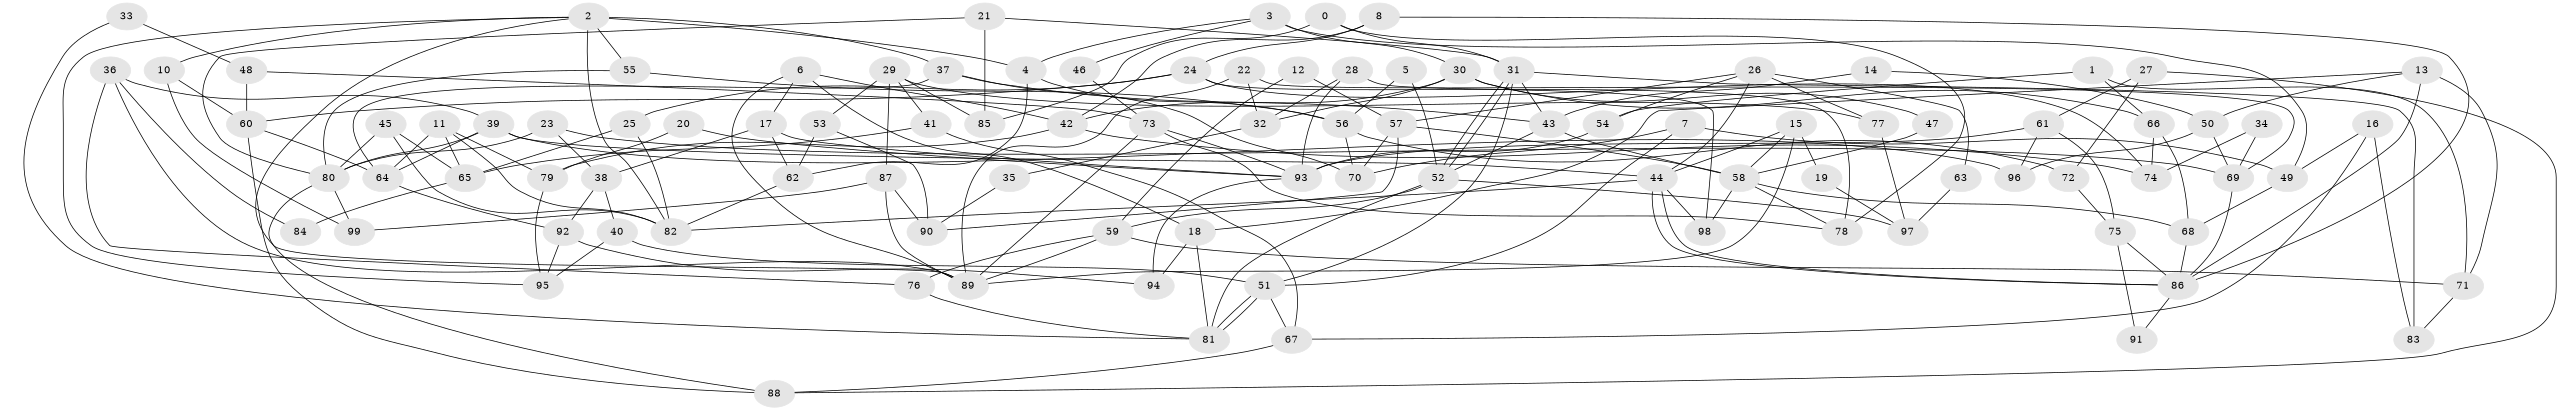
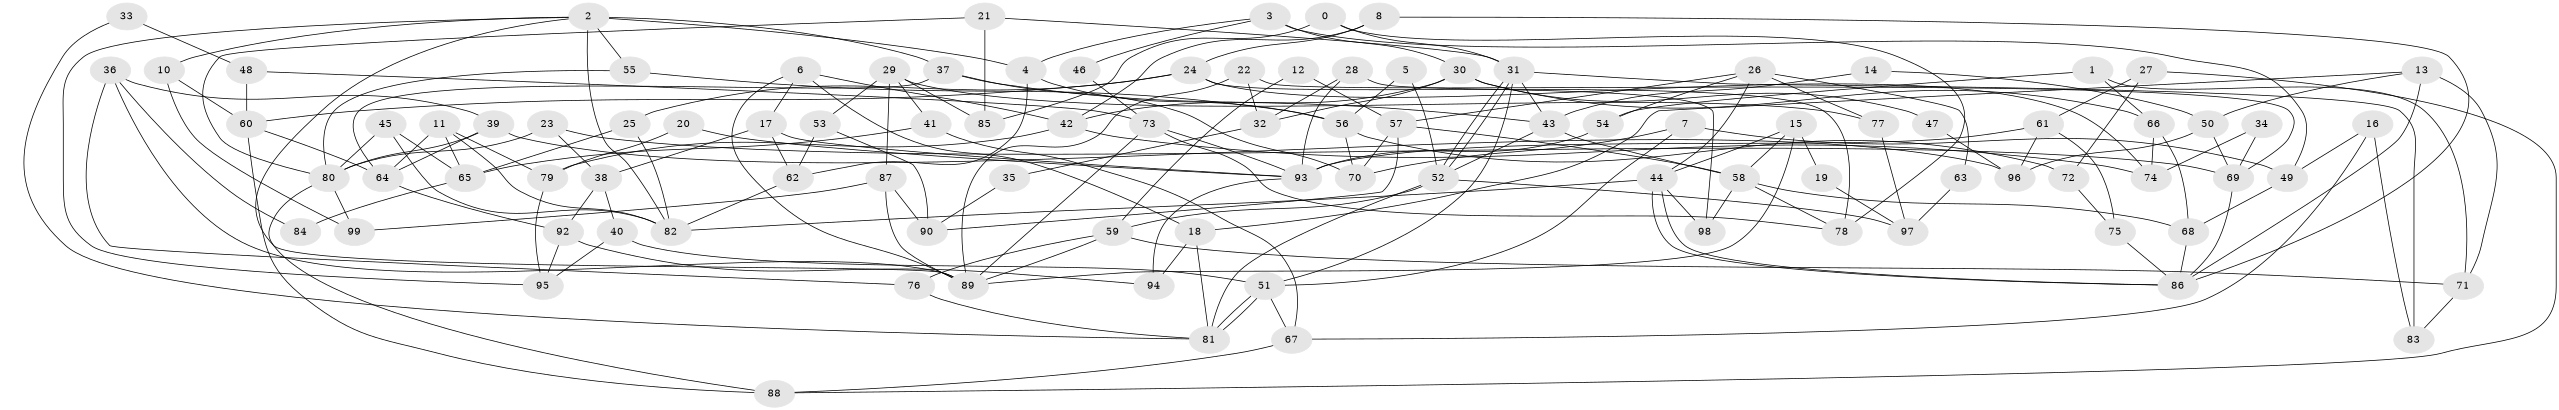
(1838, 154) -> (1986, 159)
(1157, 161) -> none
(2137, 340) -> none
